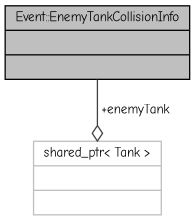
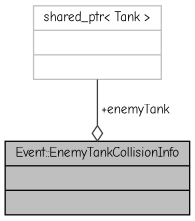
(97, 102) -> (97, 102)
